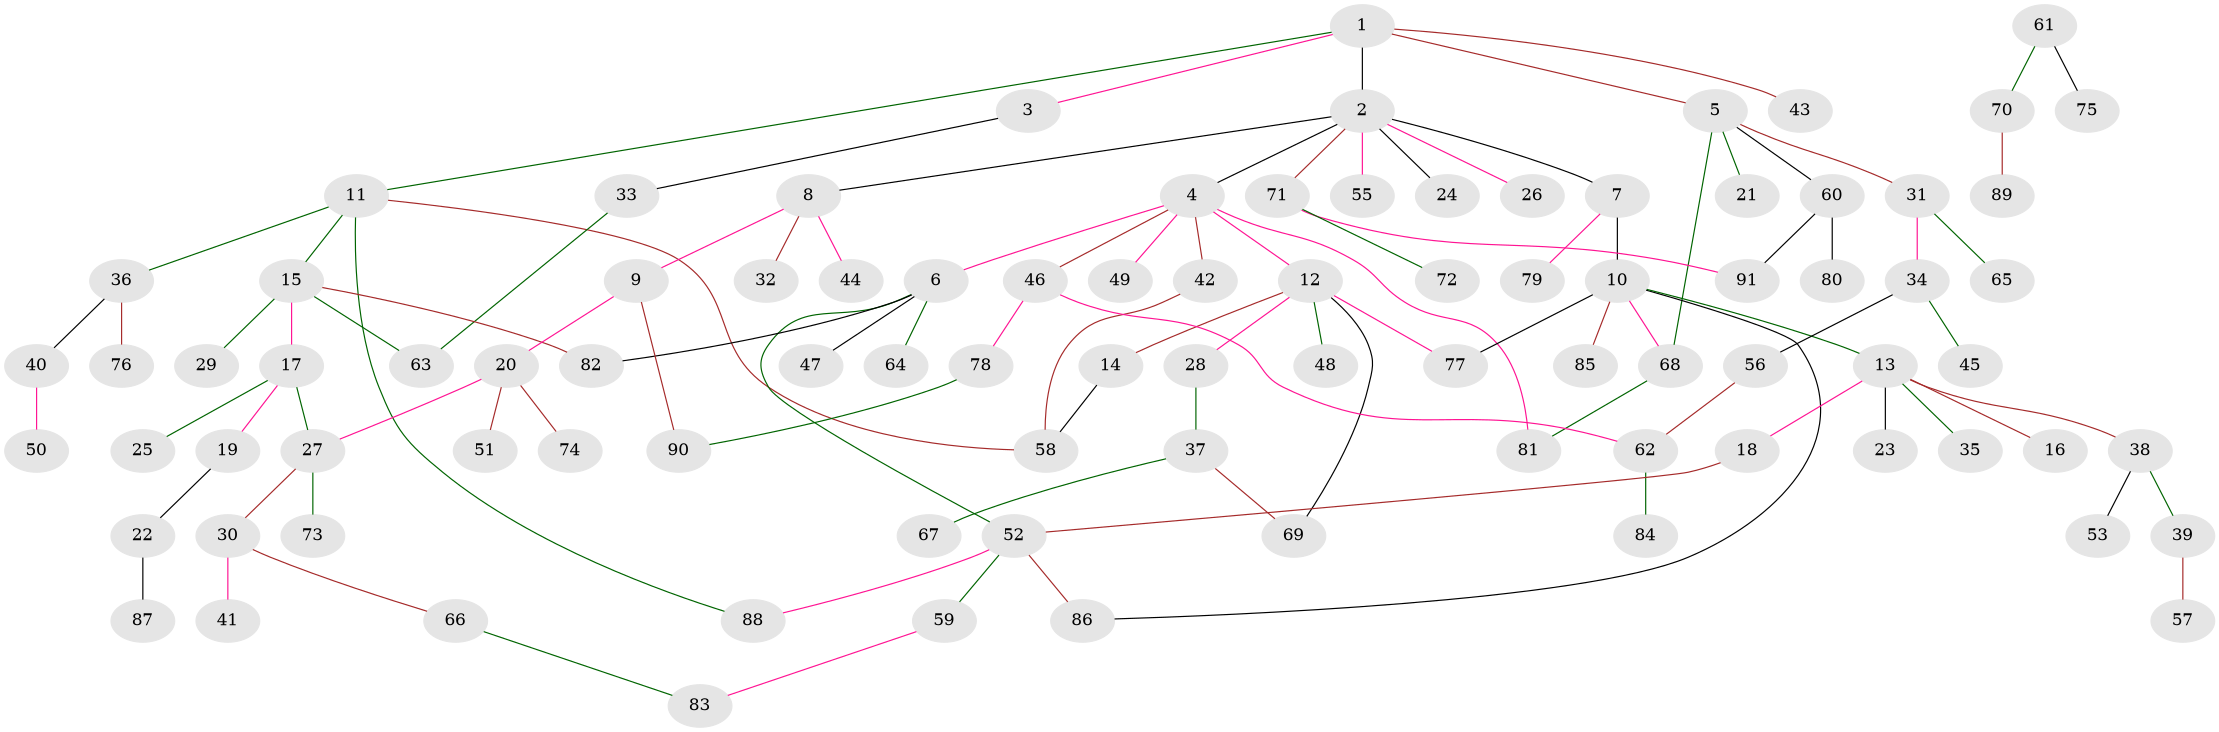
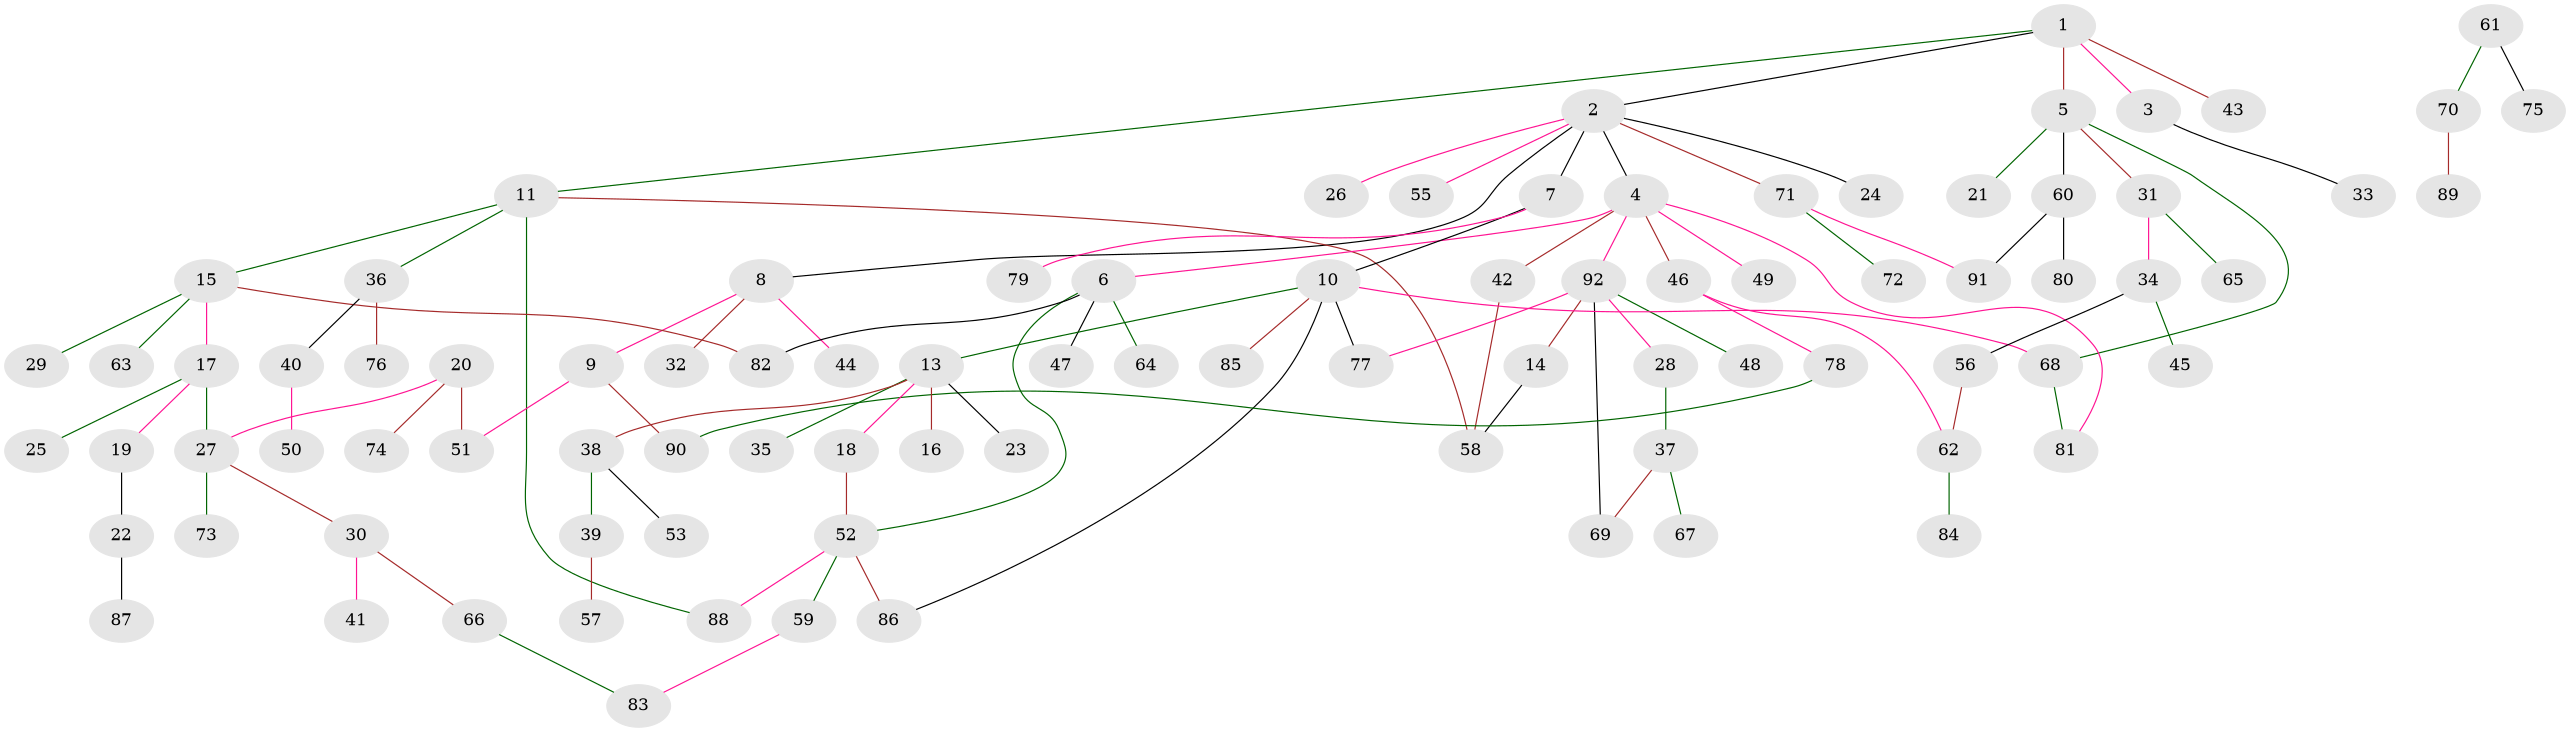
(524, 281) -> none
(1310, 281) -> (1594, 281)
(571, 324) -> (535, 403)
